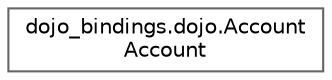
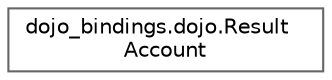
(166, 40) -> (166, 40)
